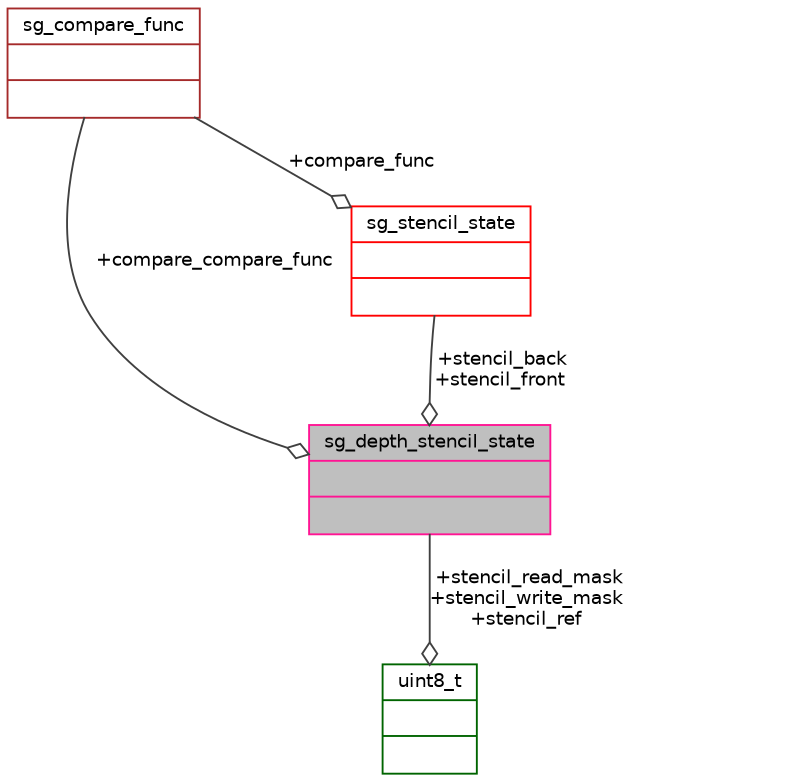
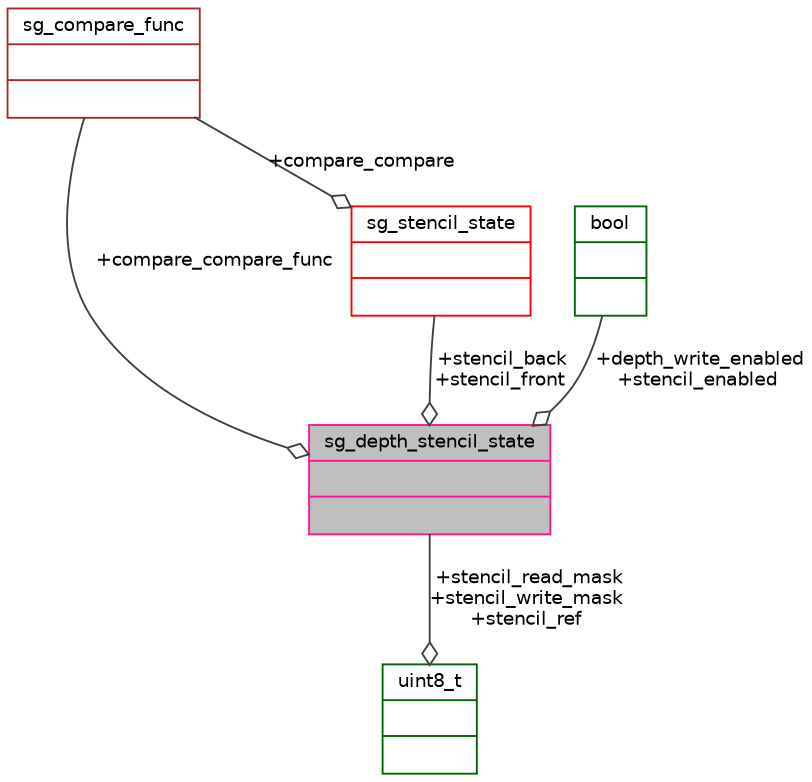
(359, 162) -> (359, 162)
none -> (611, 261)
